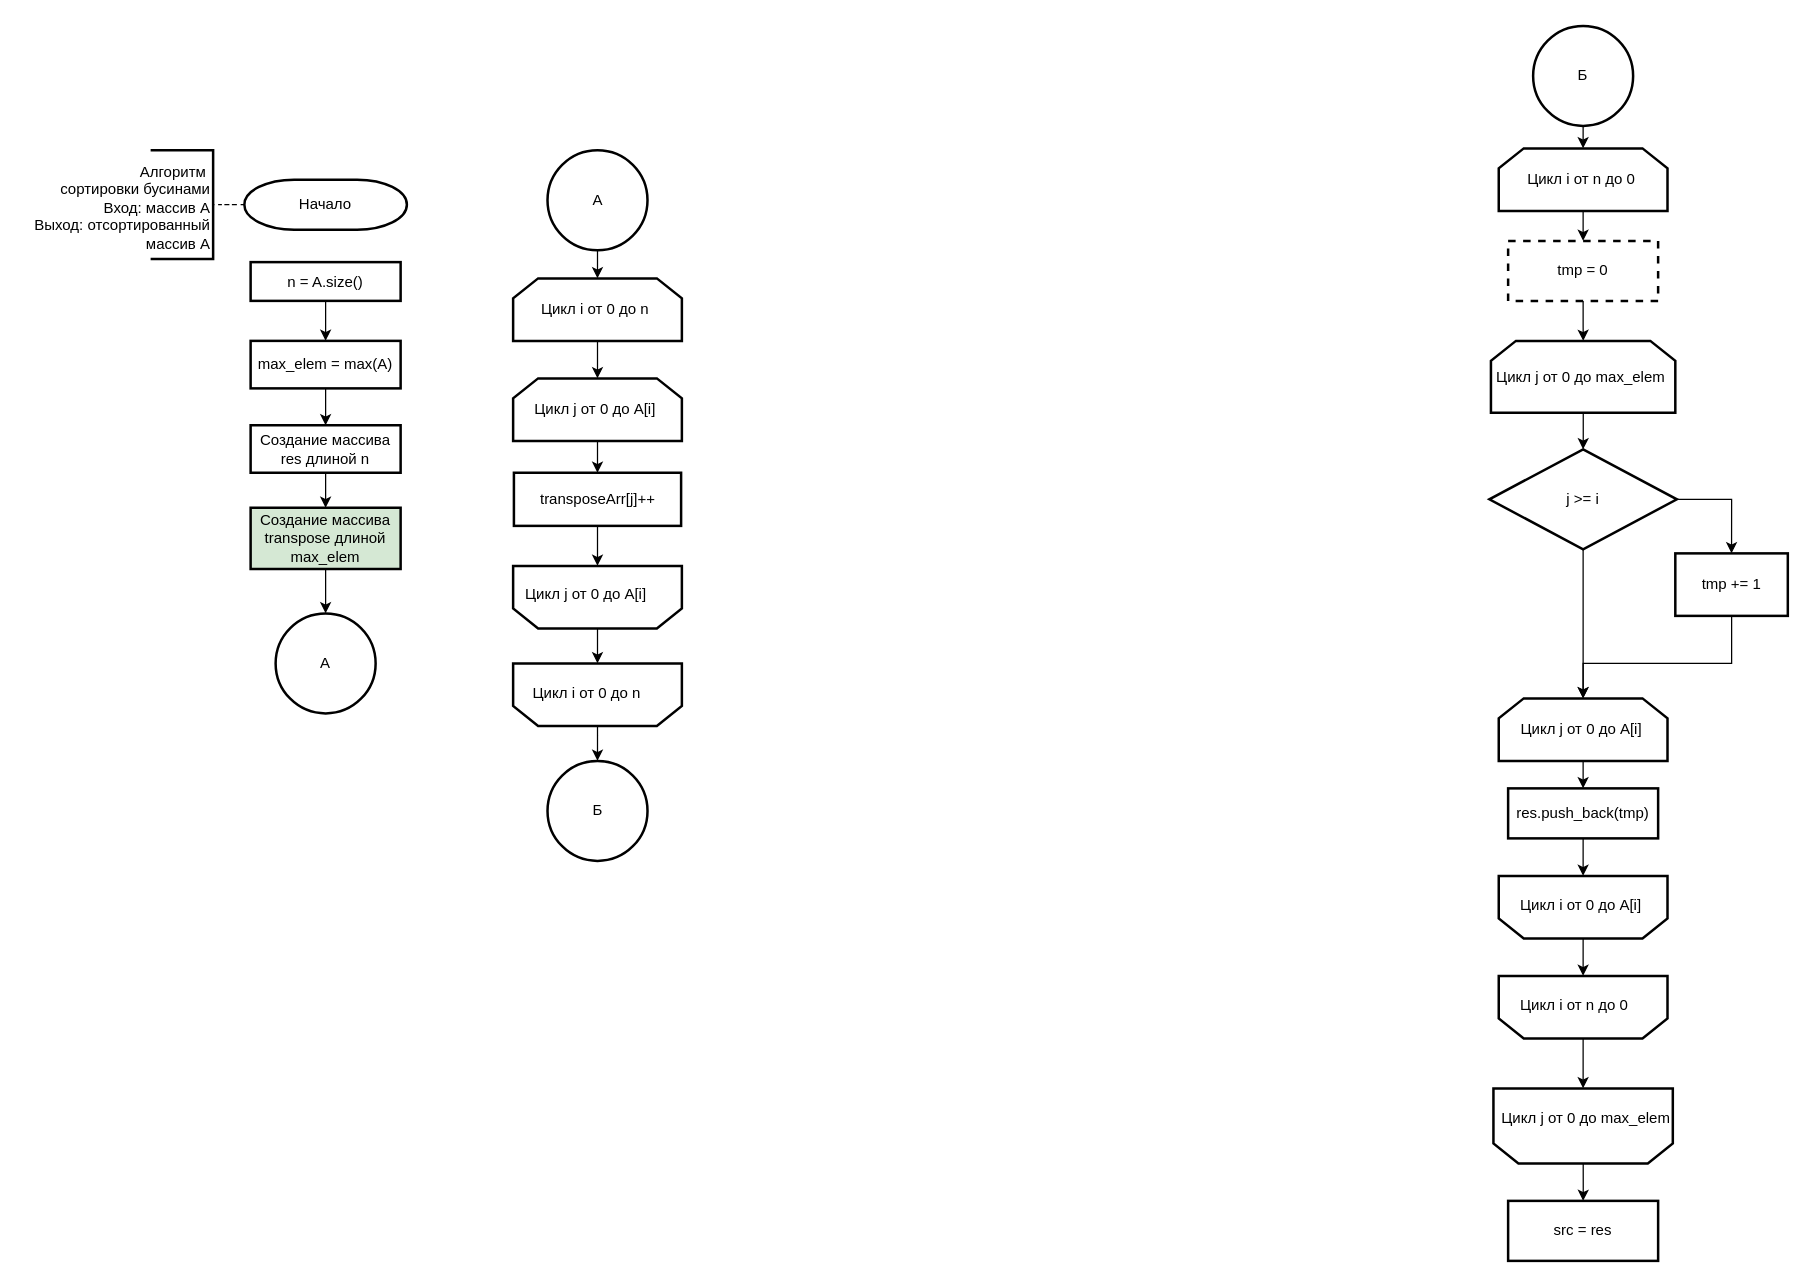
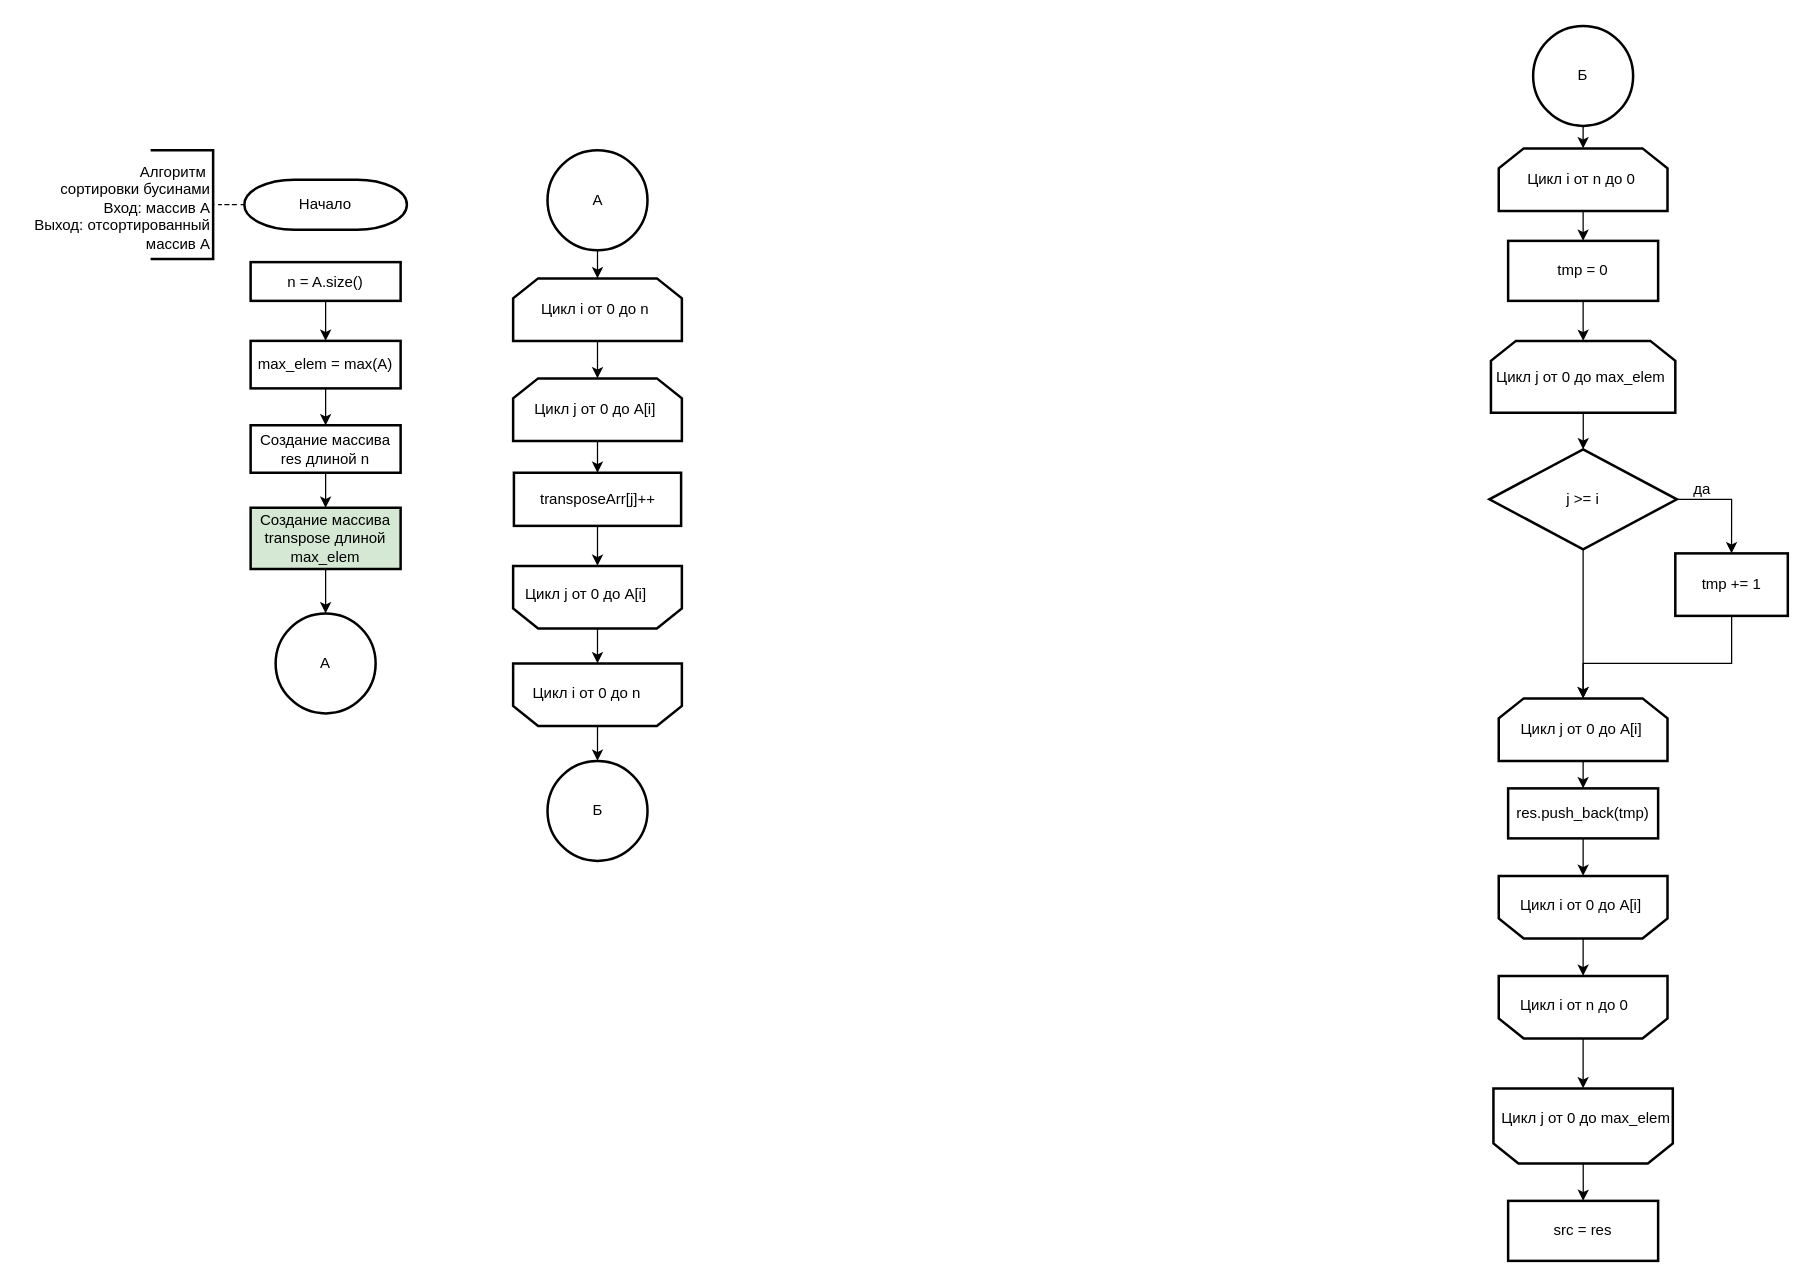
(1583, 271) -> (1583, 271)
none -> (1702, 489)
